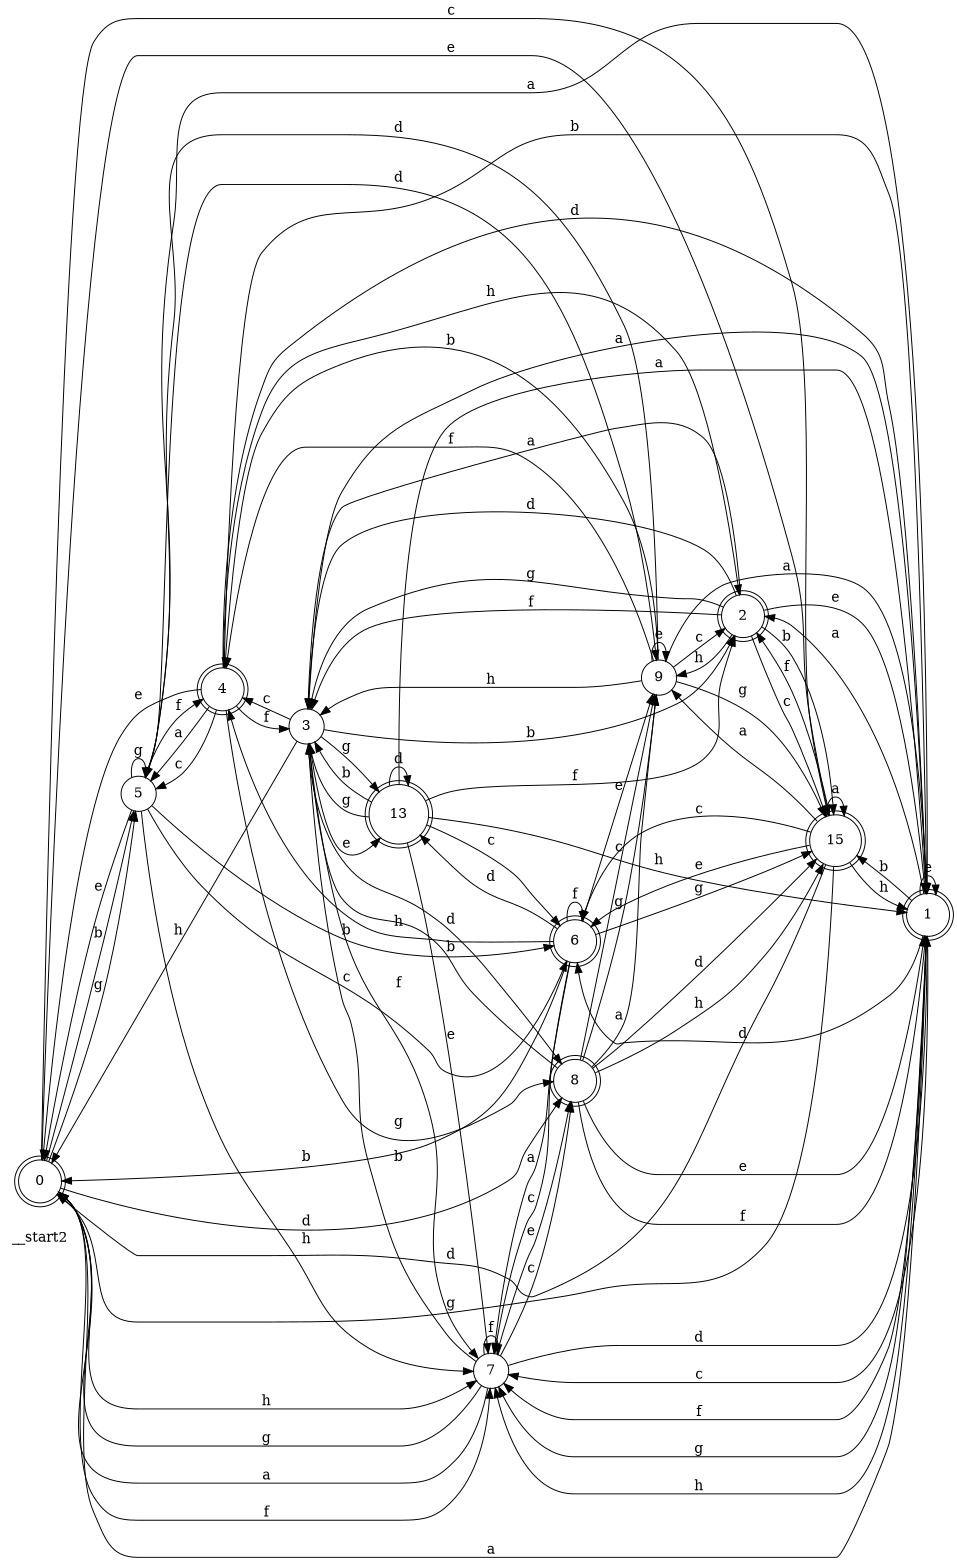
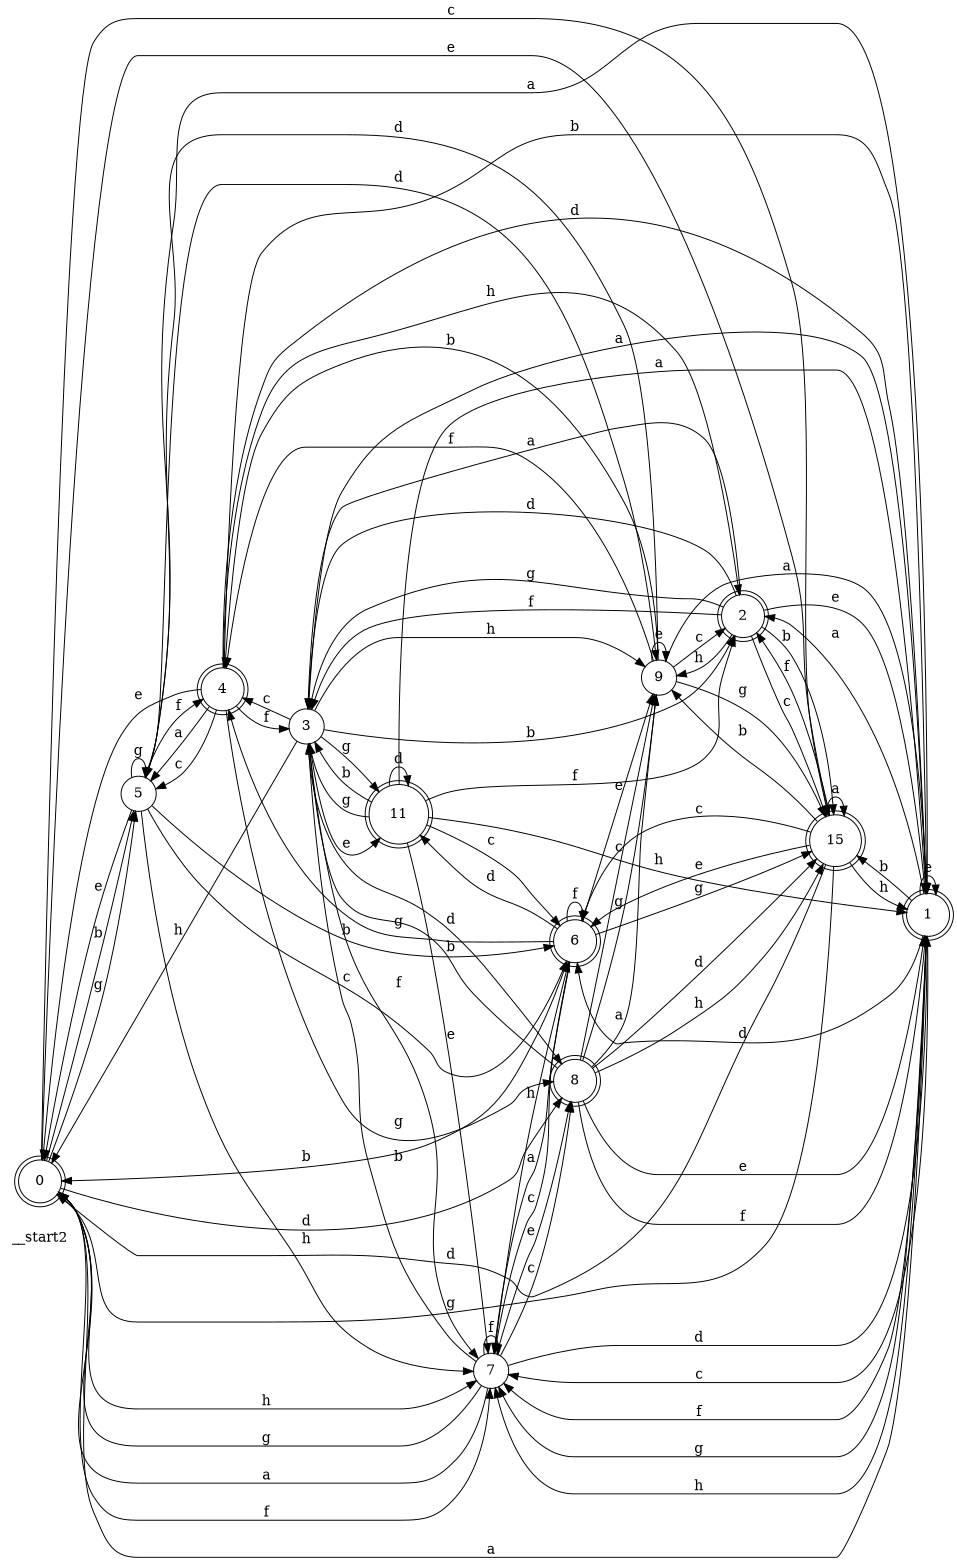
(483, 687) -> (462, 638)
(743, 732) -> (743, 732)
(399, 814) -> (399, 814)
(399, 922) -> (399, 922)
none -> (520, 1180)
